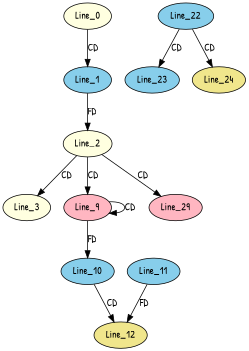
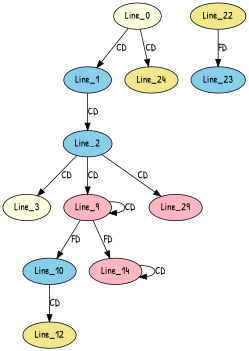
(186, 16) -> (218, 16)
(201, 45) -> (144, 44)
(177, 48) -> (223, 48)
(92, 112) -> (93, 112)
(88, 144) -> (88, 144)
none -> (115, 271)
(154, 271) -> none
